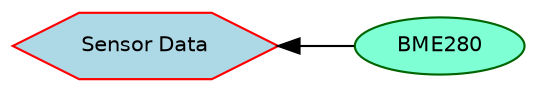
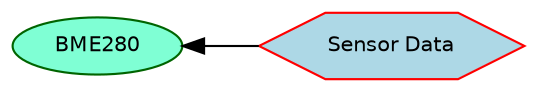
(327, 46) -> (232, 46)
